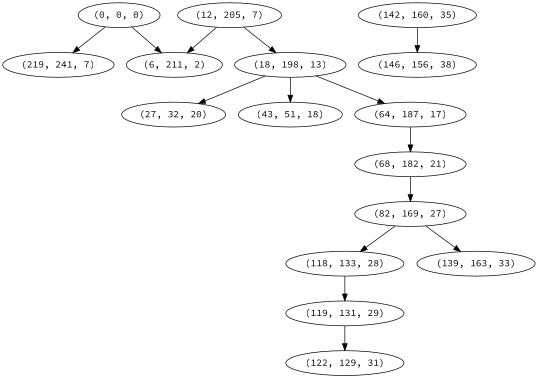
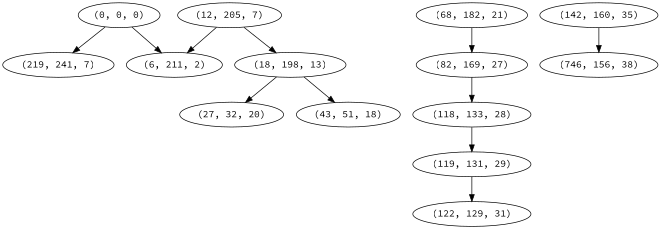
(417, 65) -> (599, 65)
(410, 115) -> none
(476, 264) -> none
